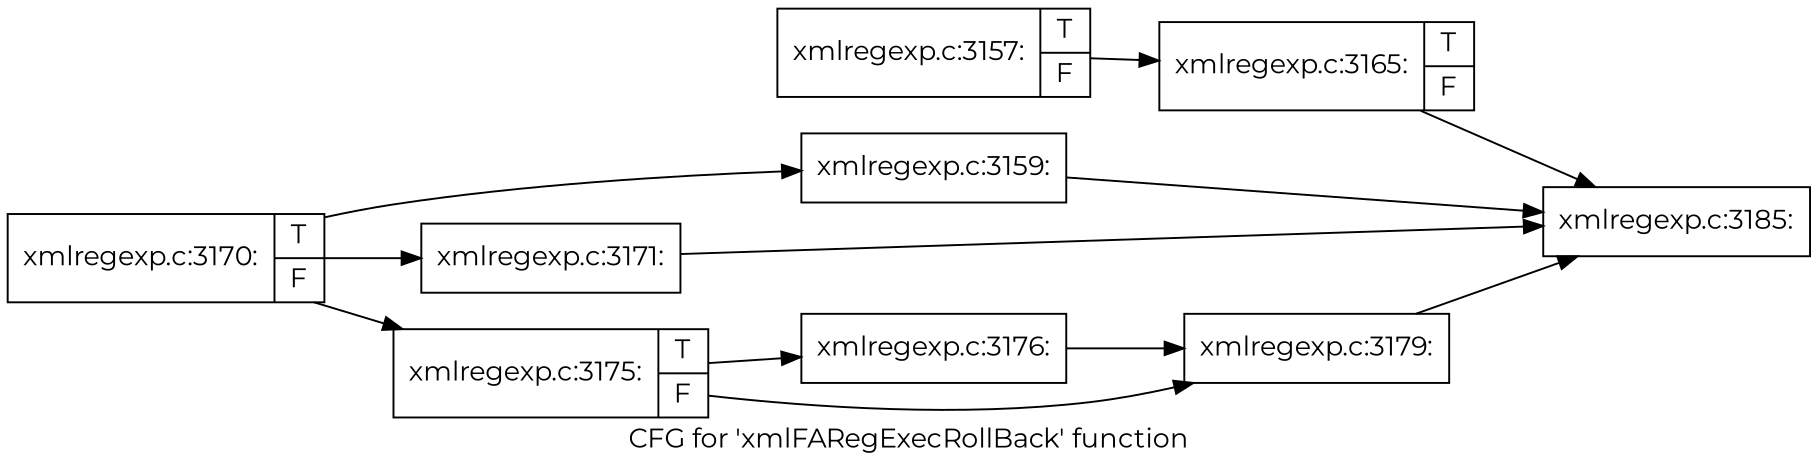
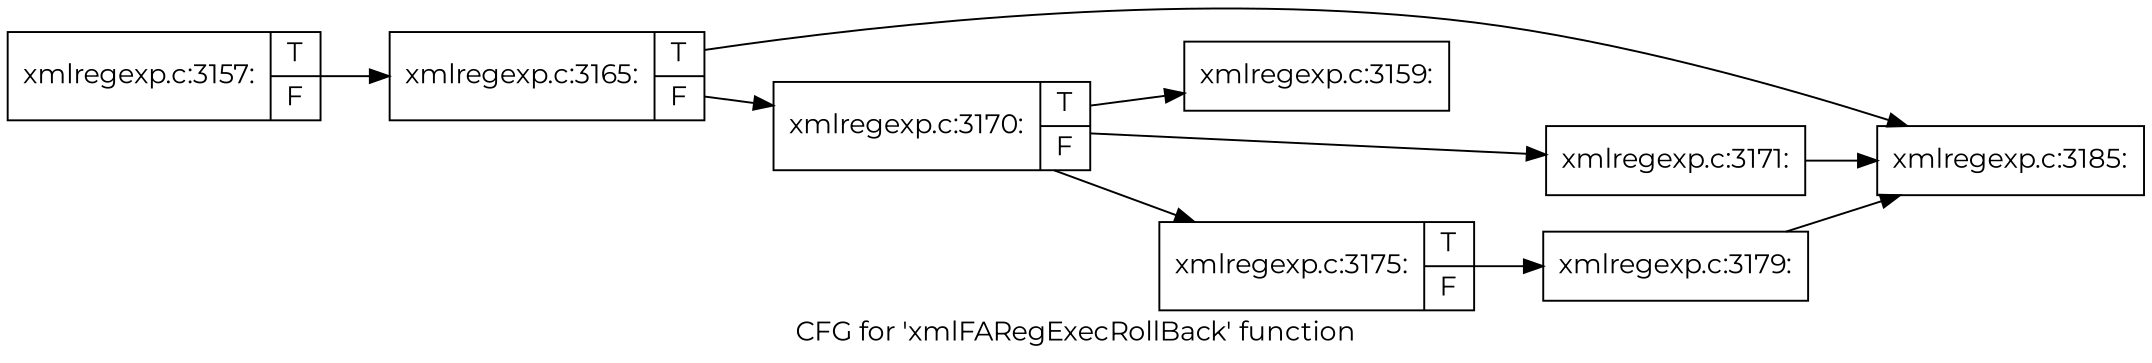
none -> (729, 100)
(1295, 194) -> none
(934, 348) -> none
